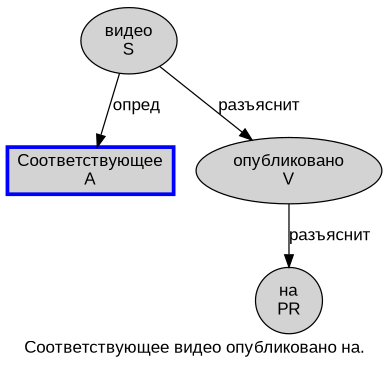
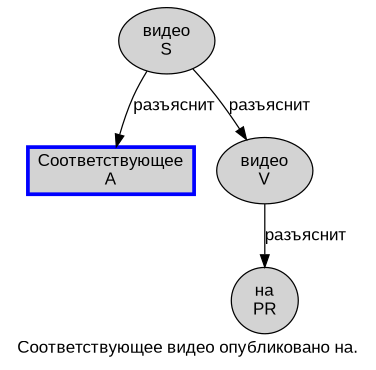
(137, 106) -> (175, 106)
(289, 171) -> (265, 171)
